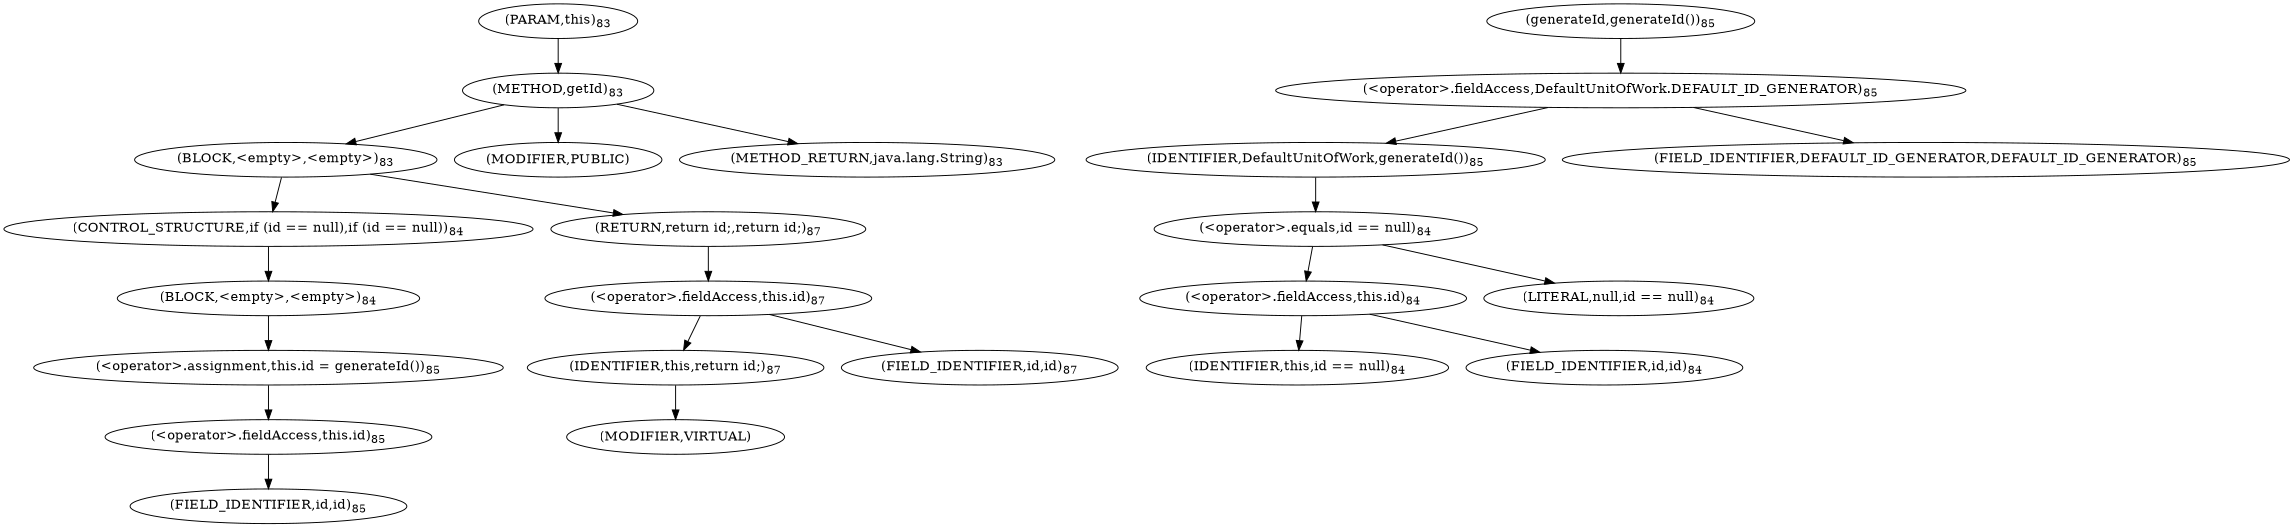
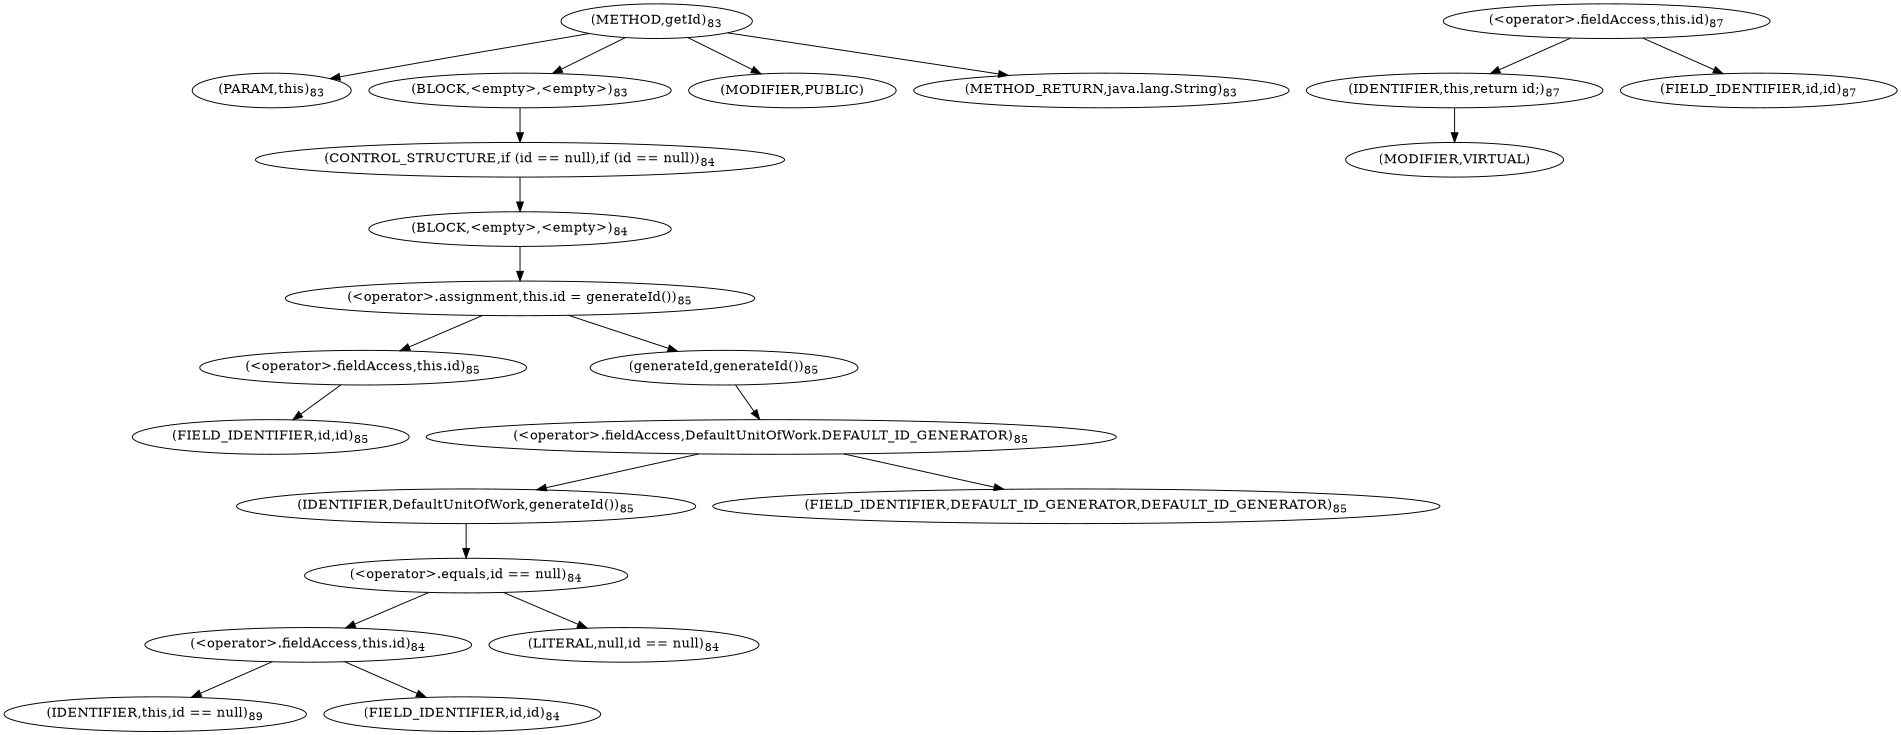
(558, 51) -> (465, 55)
(708, 229) -> none
none -> (618, 332)
(1398, 366) -> (256, 713)
